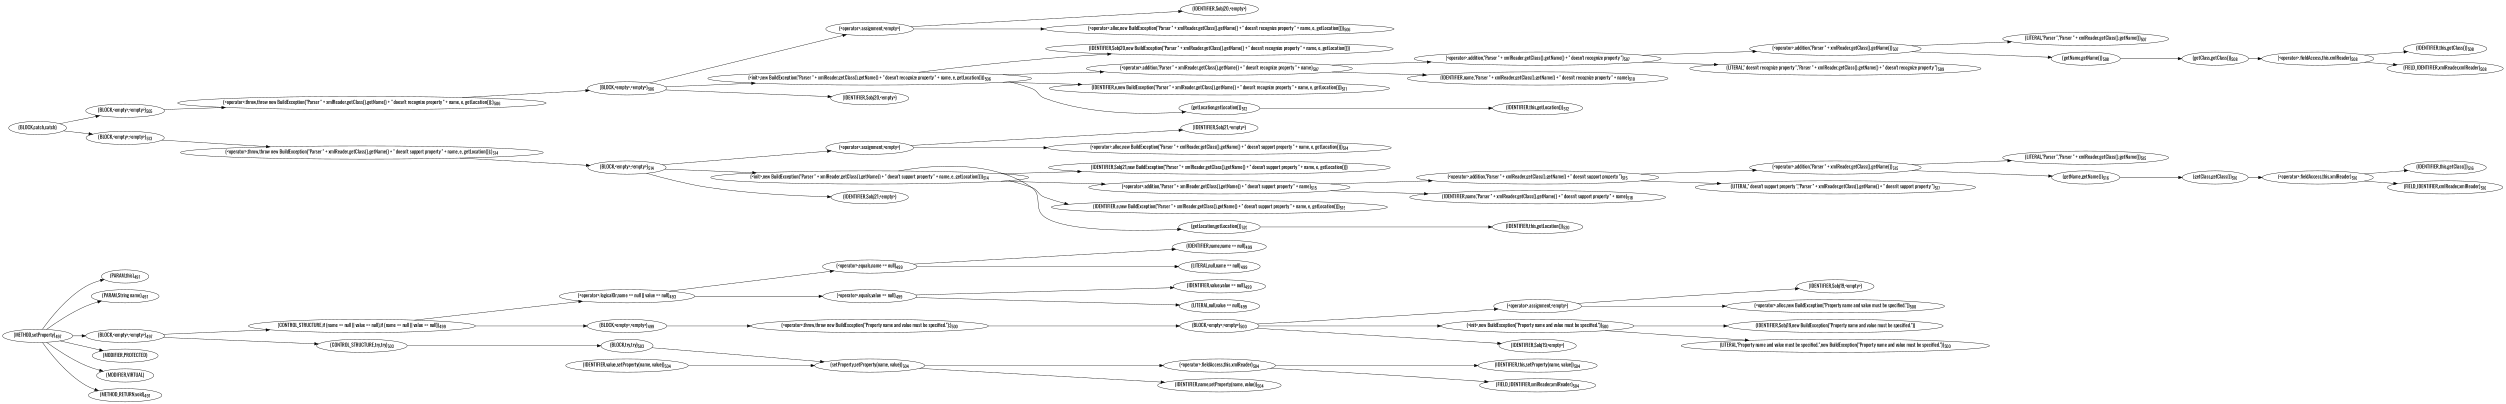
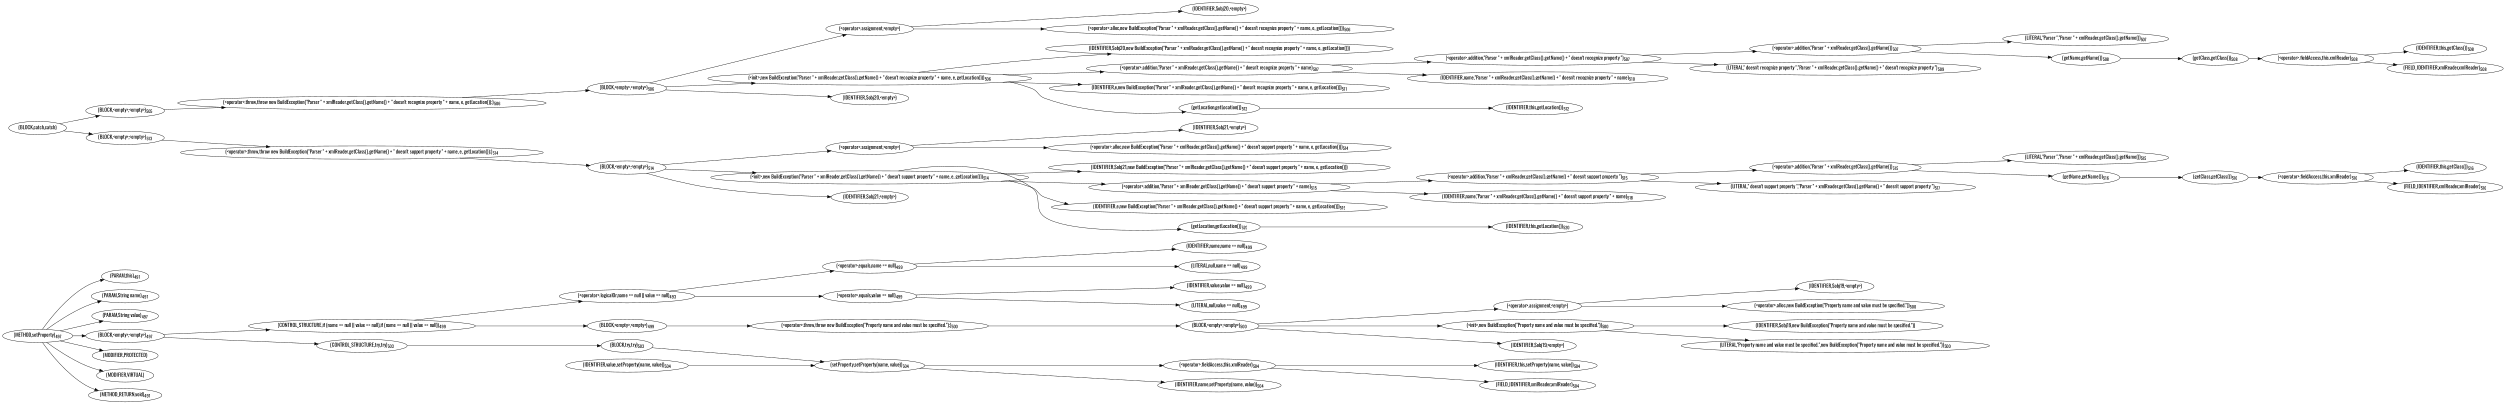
none -> (125, 316)
